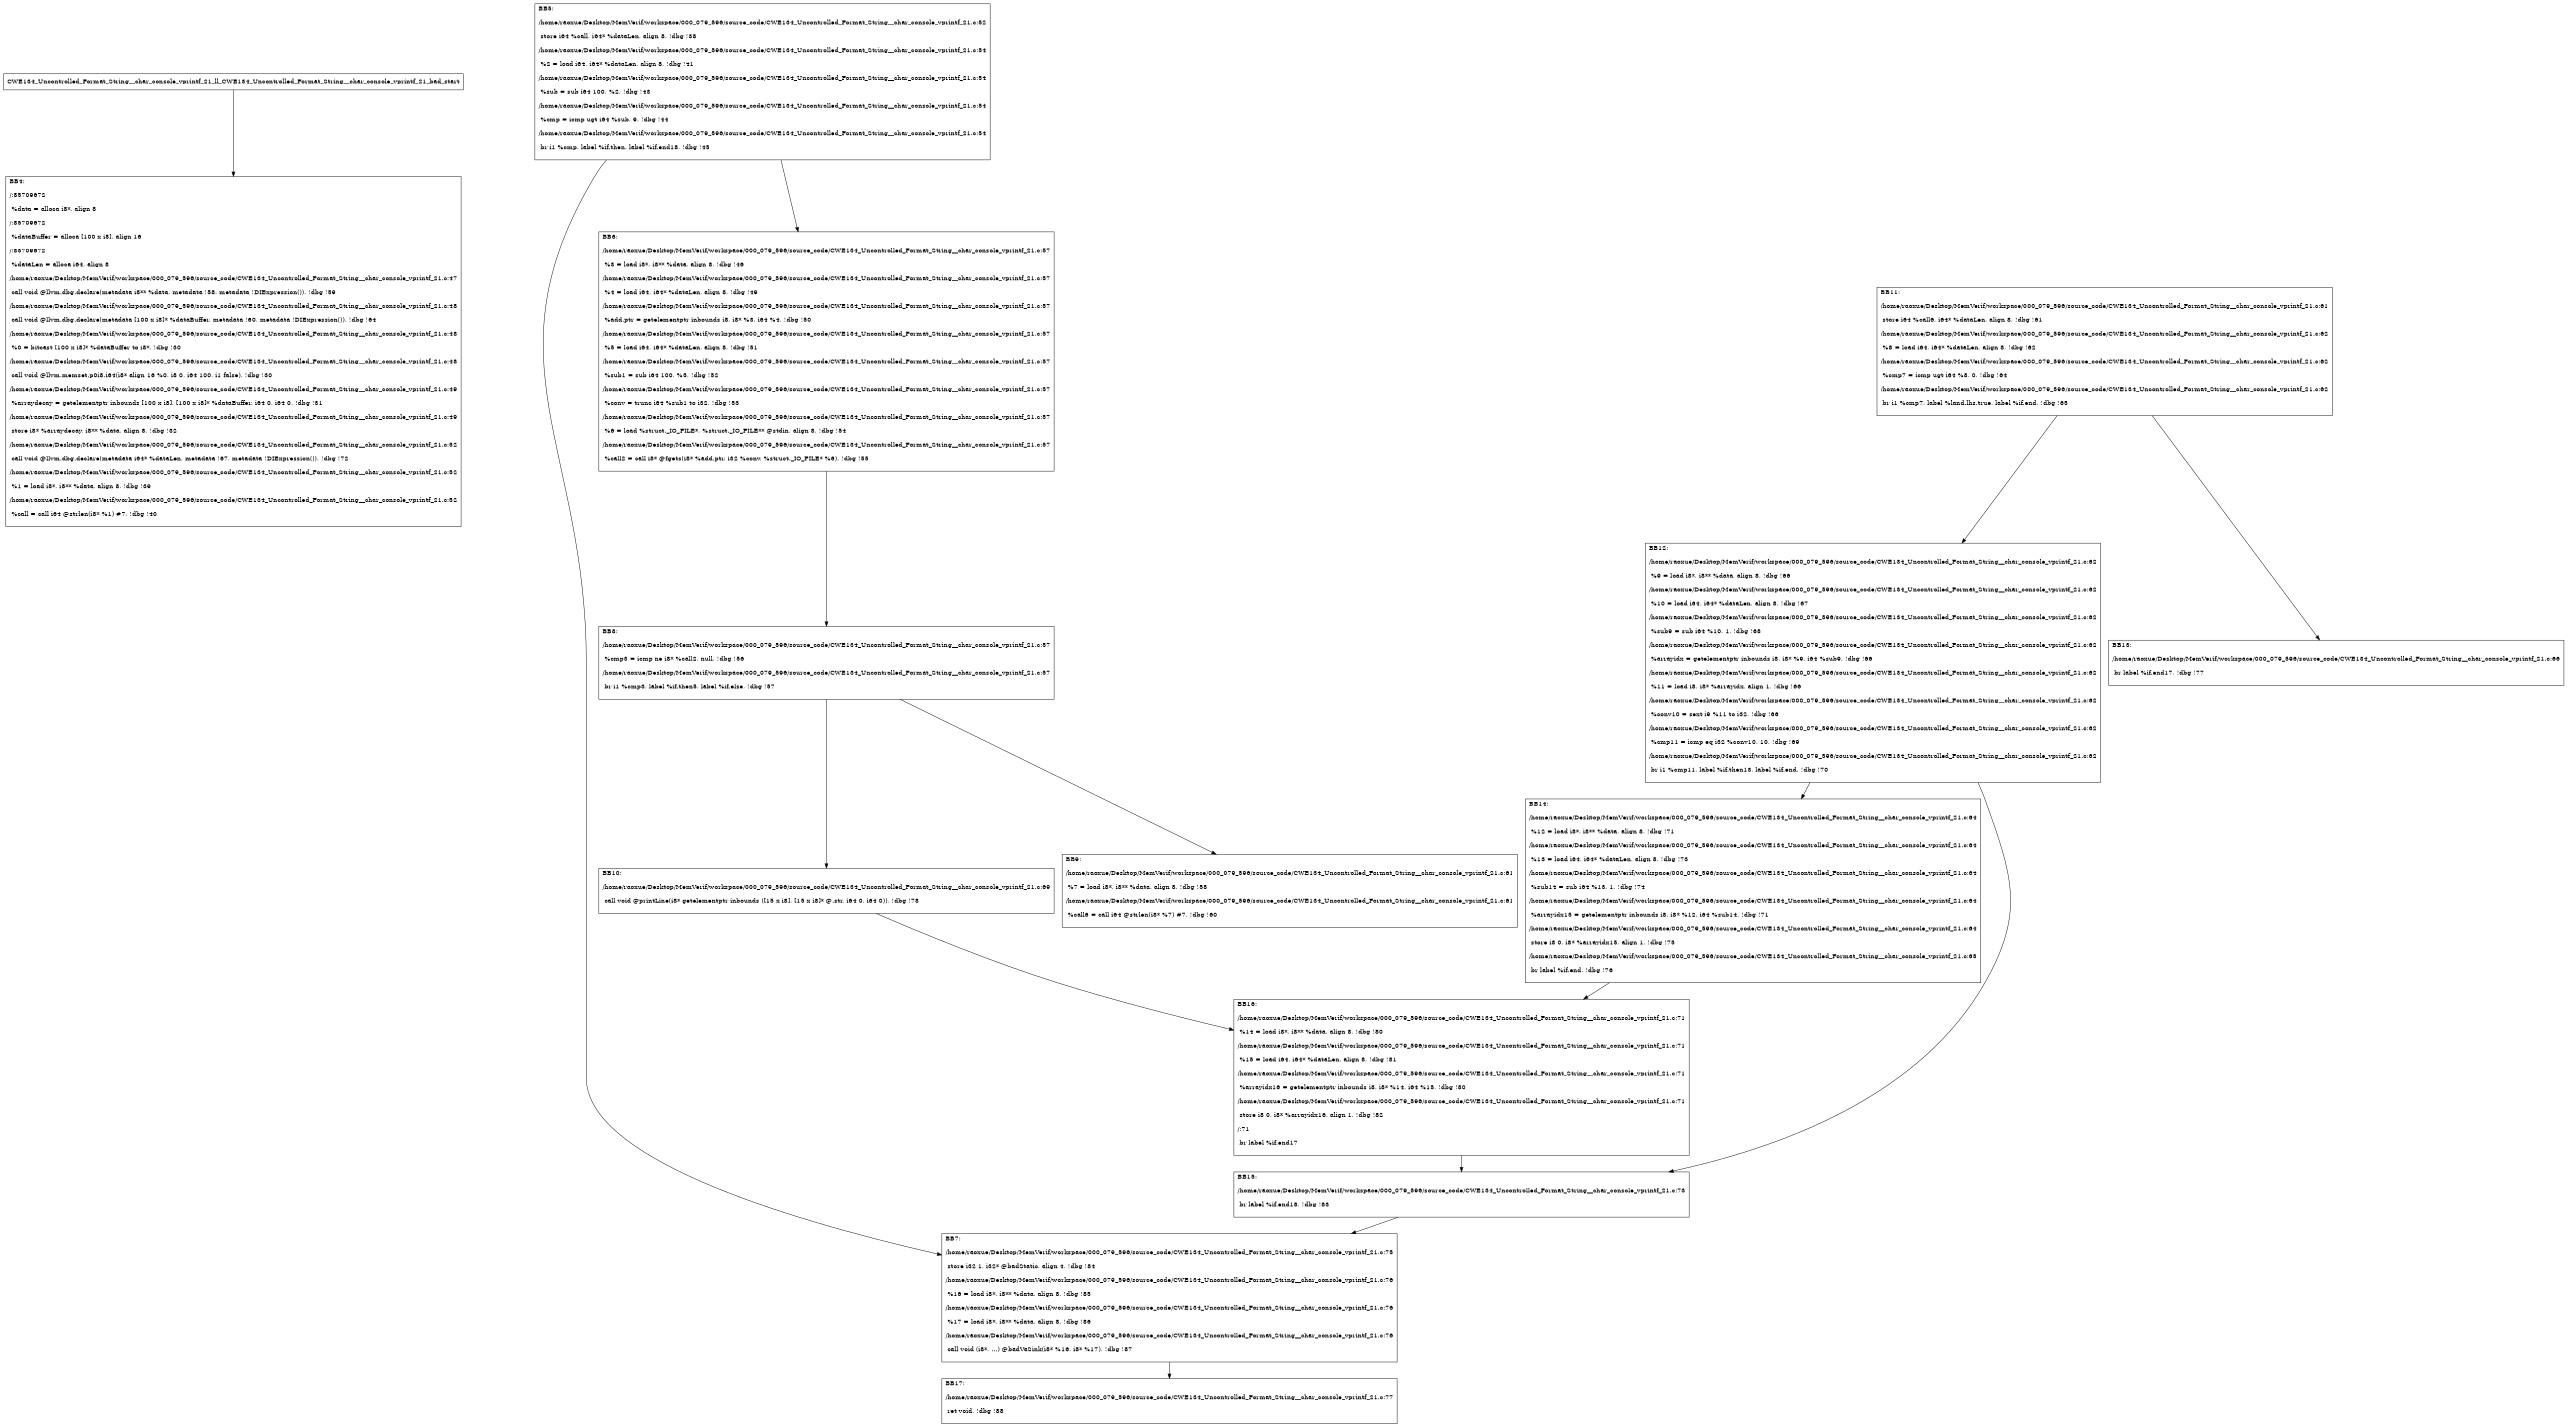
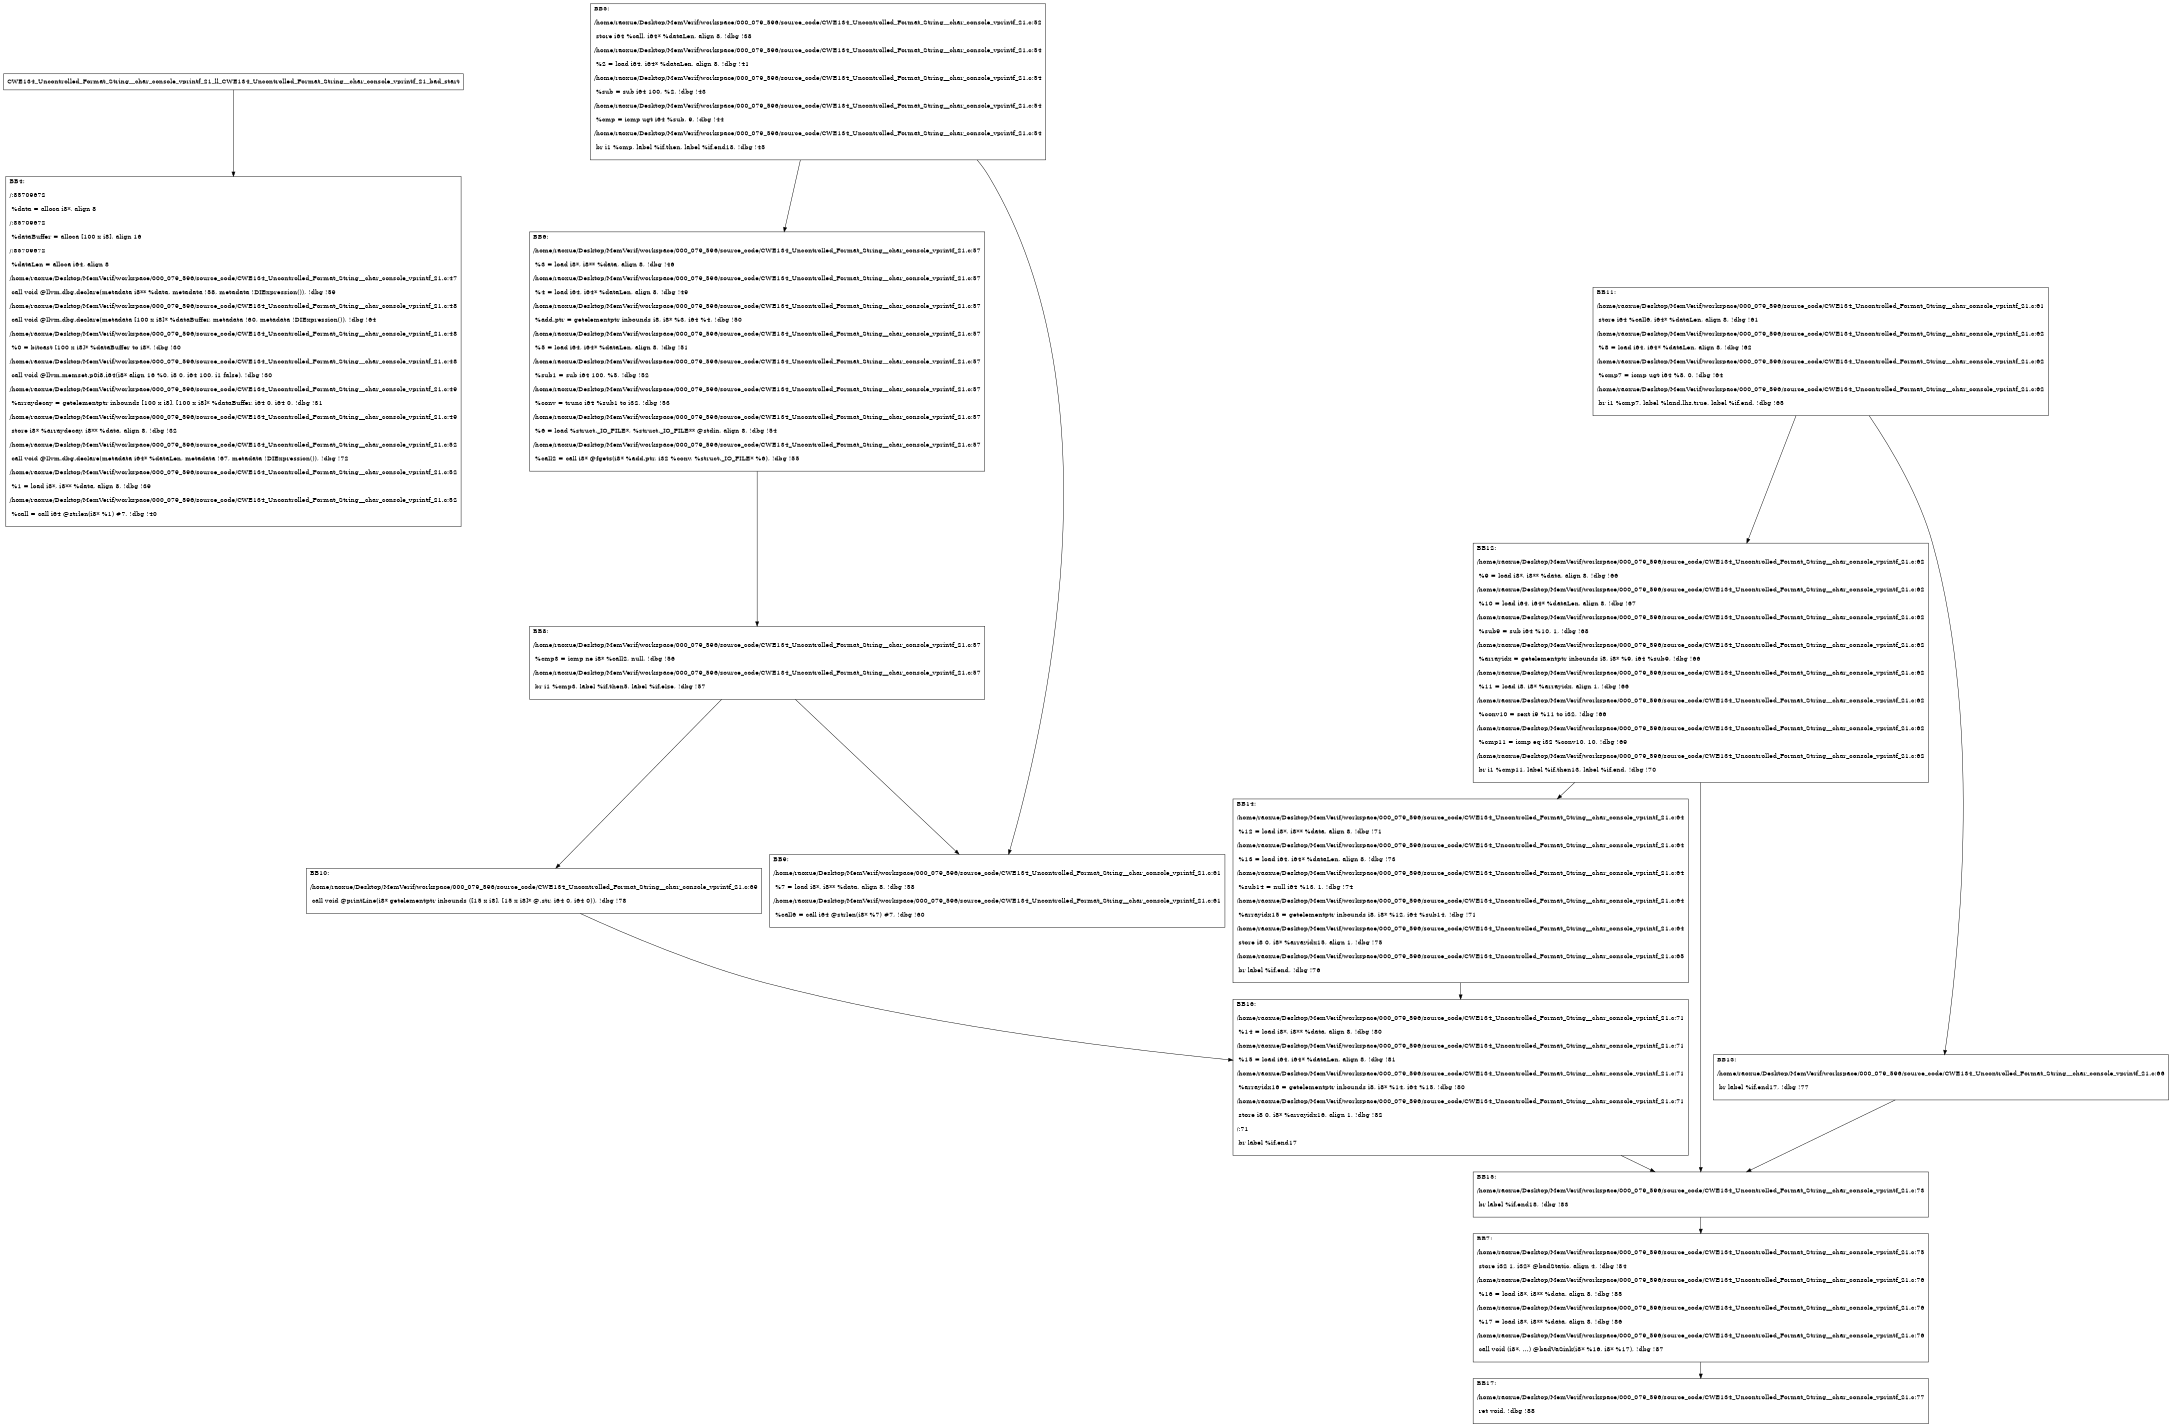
(586, 815) -> (1062, 500)
(1587, 887) -> (1295, 887)
none -> (1823, 1135)
